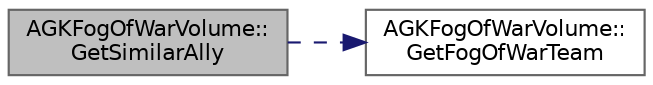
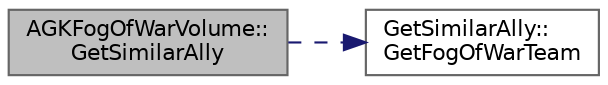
(505, 42) -> (482, 42)
